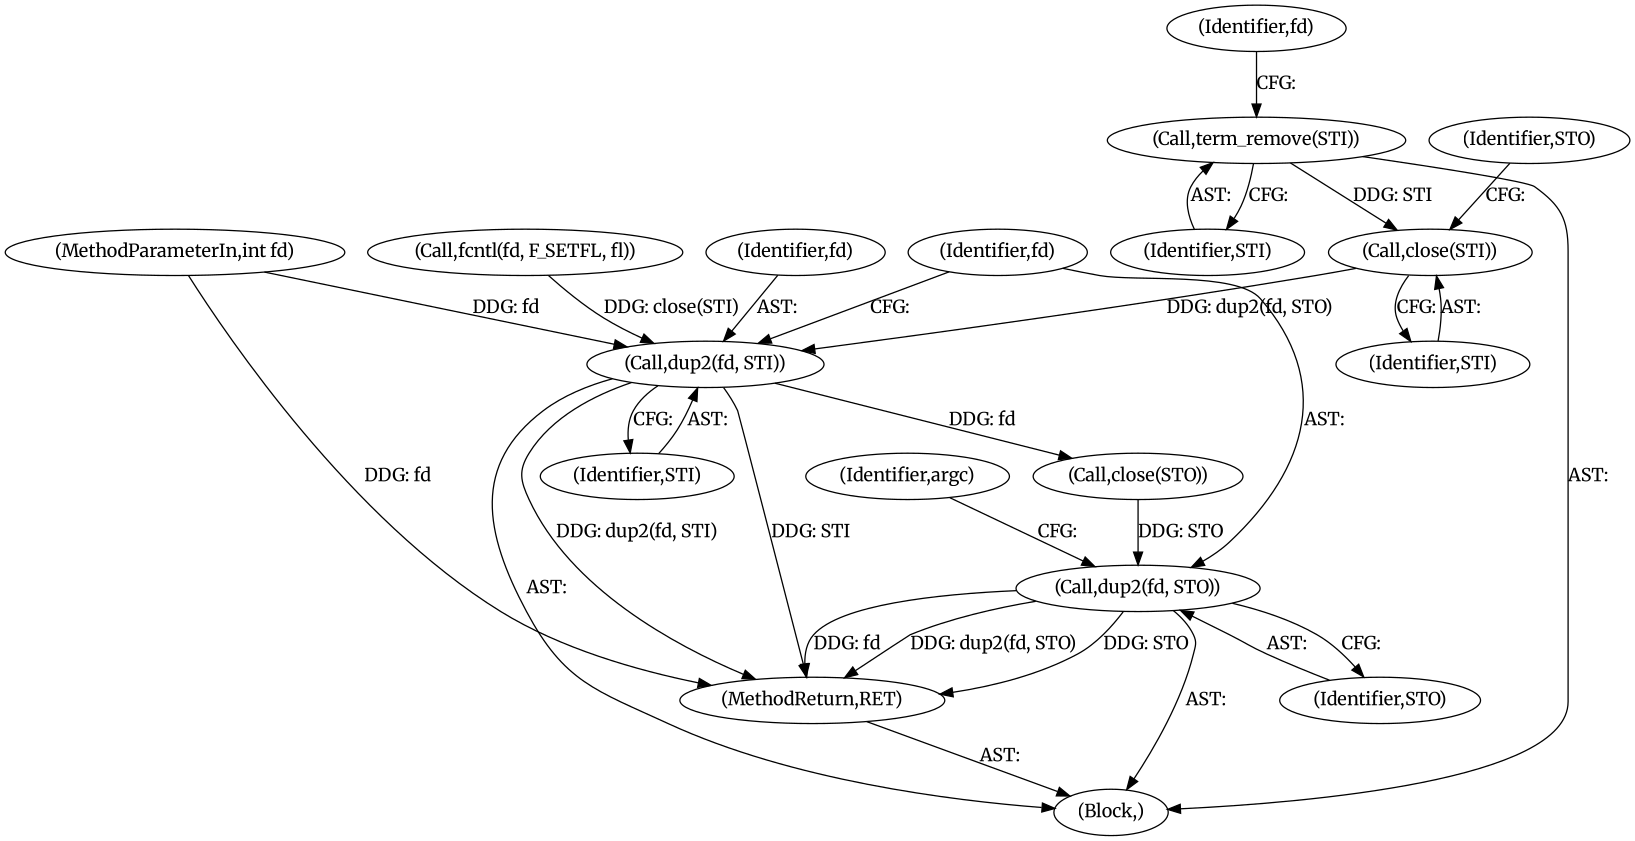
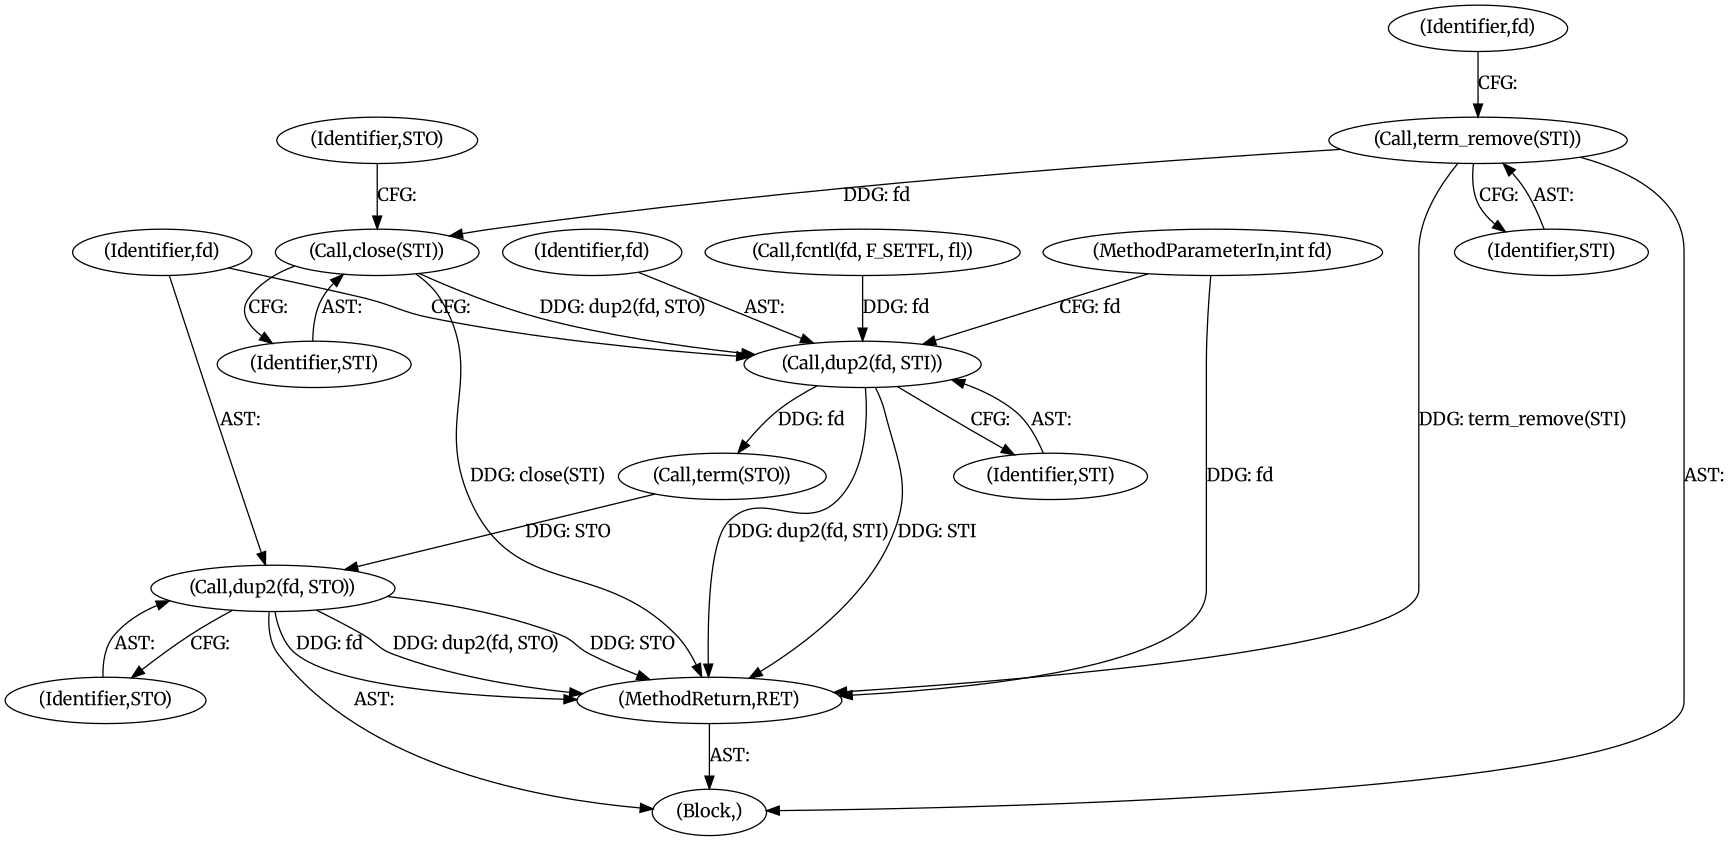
(1393, 196) -> (877, 196)
(506, 308) -> (1090, 308)
(672, 308) -> (896, 308)
(908, 476) -> none
(1138, 476) -> (722, 476)
none -> (482, 521)
none -> (1355, 629)
(622, 702) -> none
